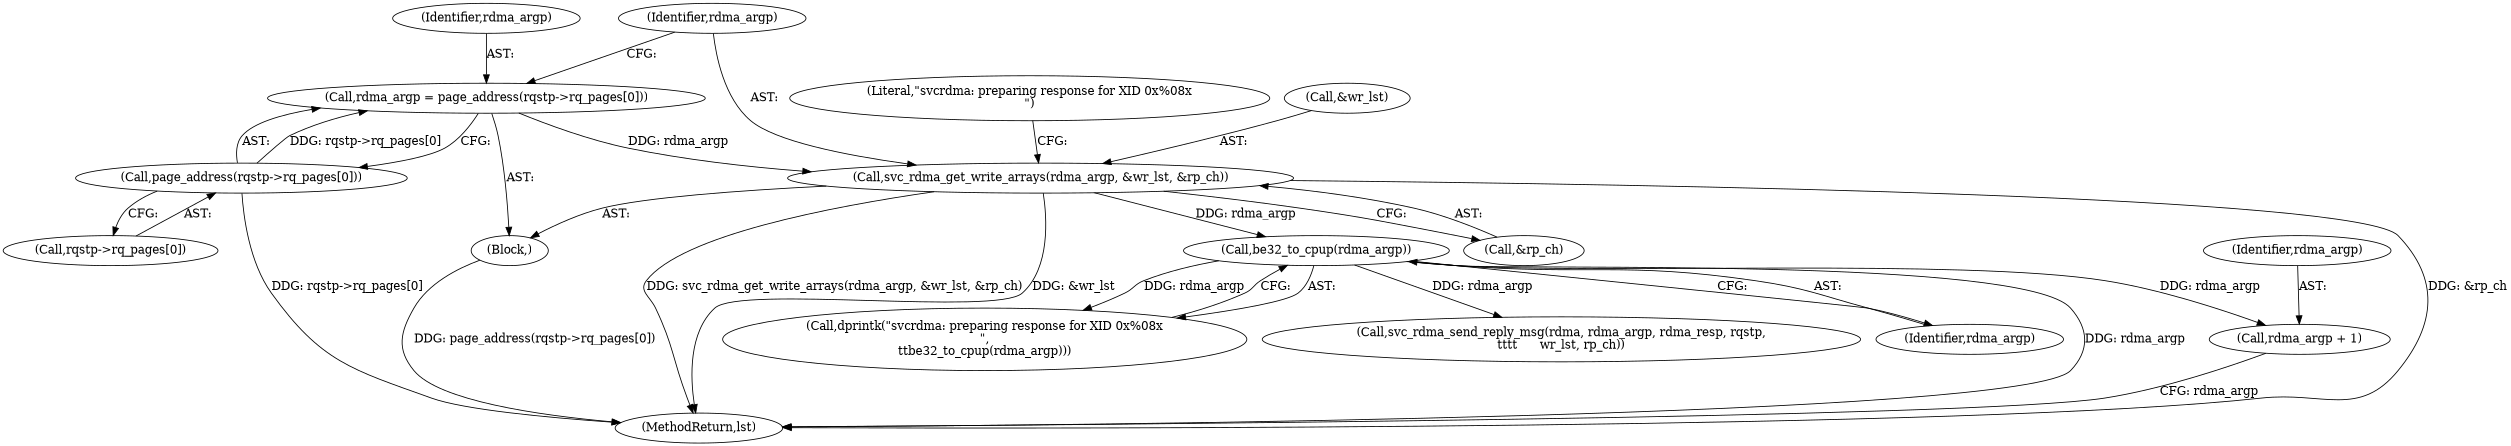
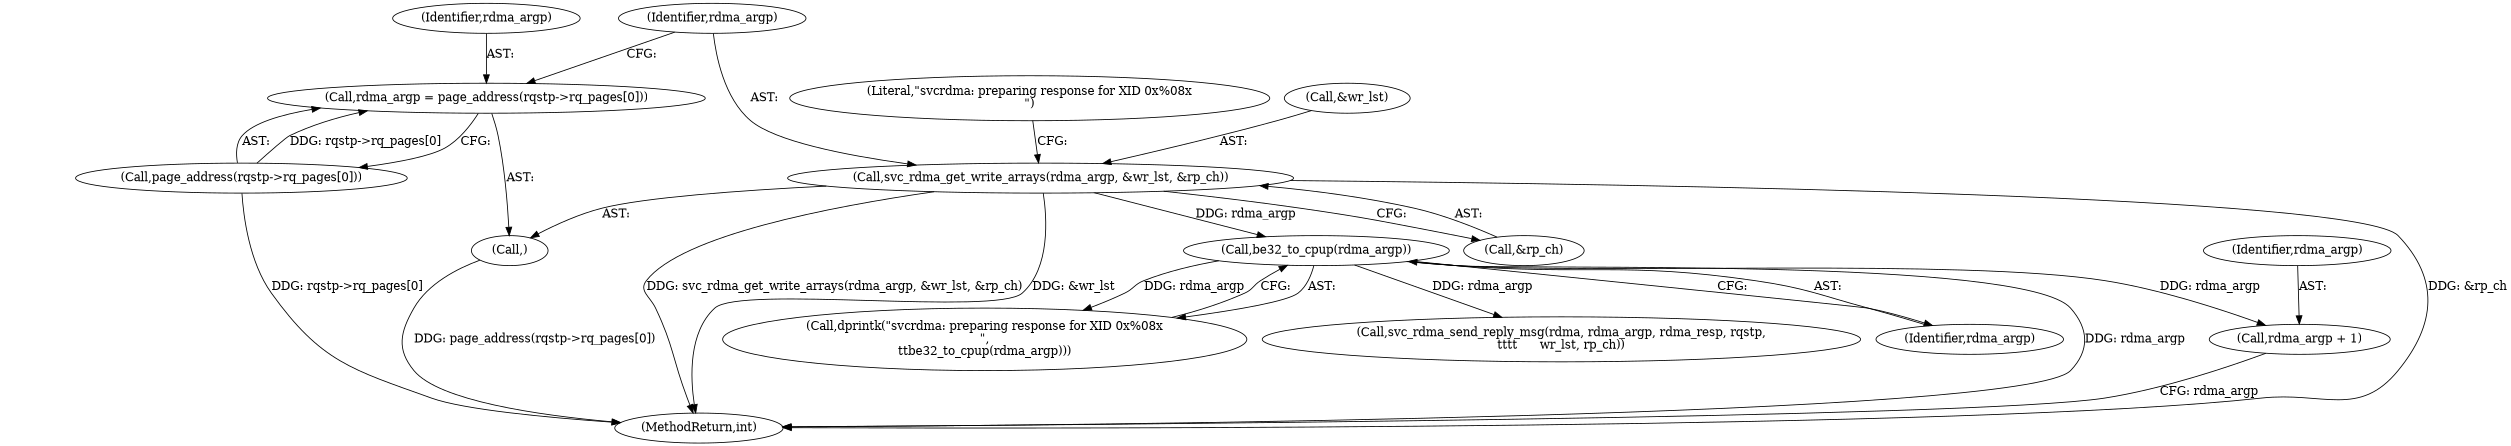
(658, 154) -> none
(111, 251) -> none
(510, 251) -> (510, 251)
(699, 428) -> (699, 428)
